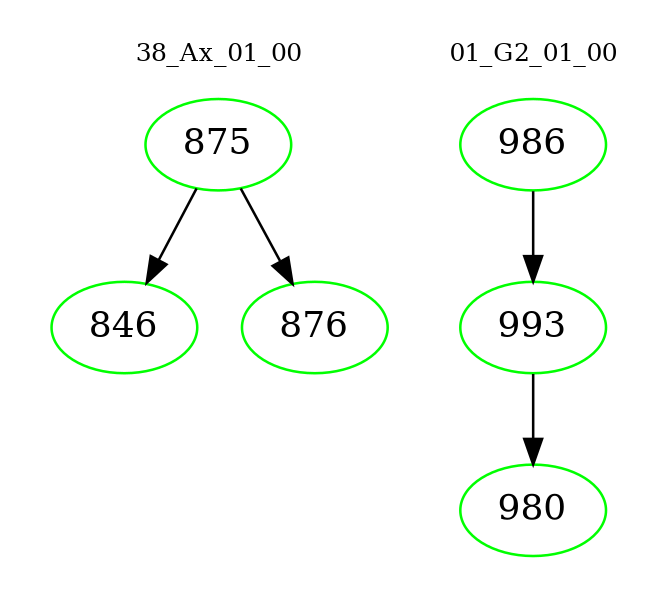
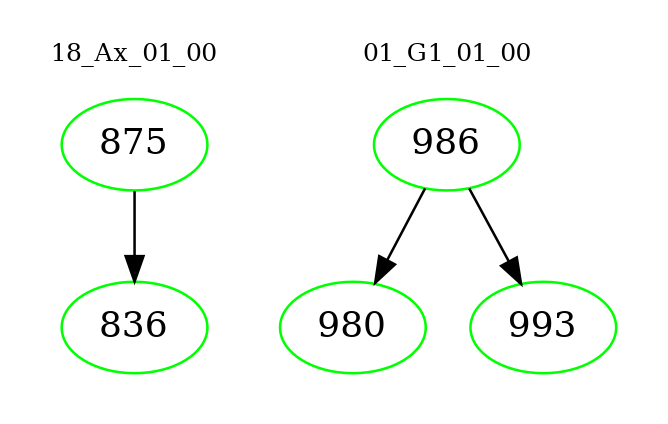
(220, 55) -> (135, 55)
(534, 55) -> (448, 55)
(124, 328) -> none
(315, 328) -> (135, 328)
(533, 406) -> (406, 224)
